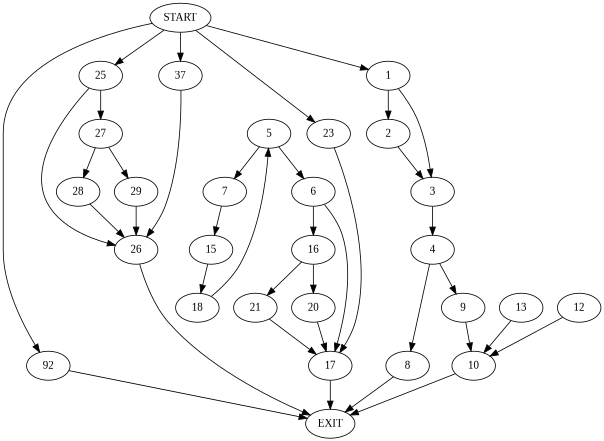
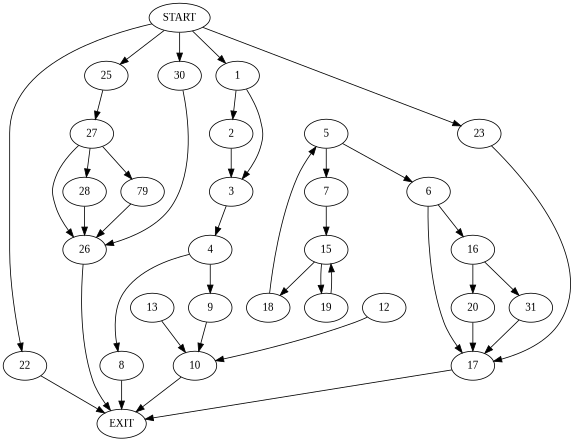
(180, 76) -> (180, 76)
(42, 176) -> (53, 186)
(136, 192) -> (143, 192)
(255, 308) -> (531, 308)
none -> (326, 308)
(48, 366) -> (25, 366)
